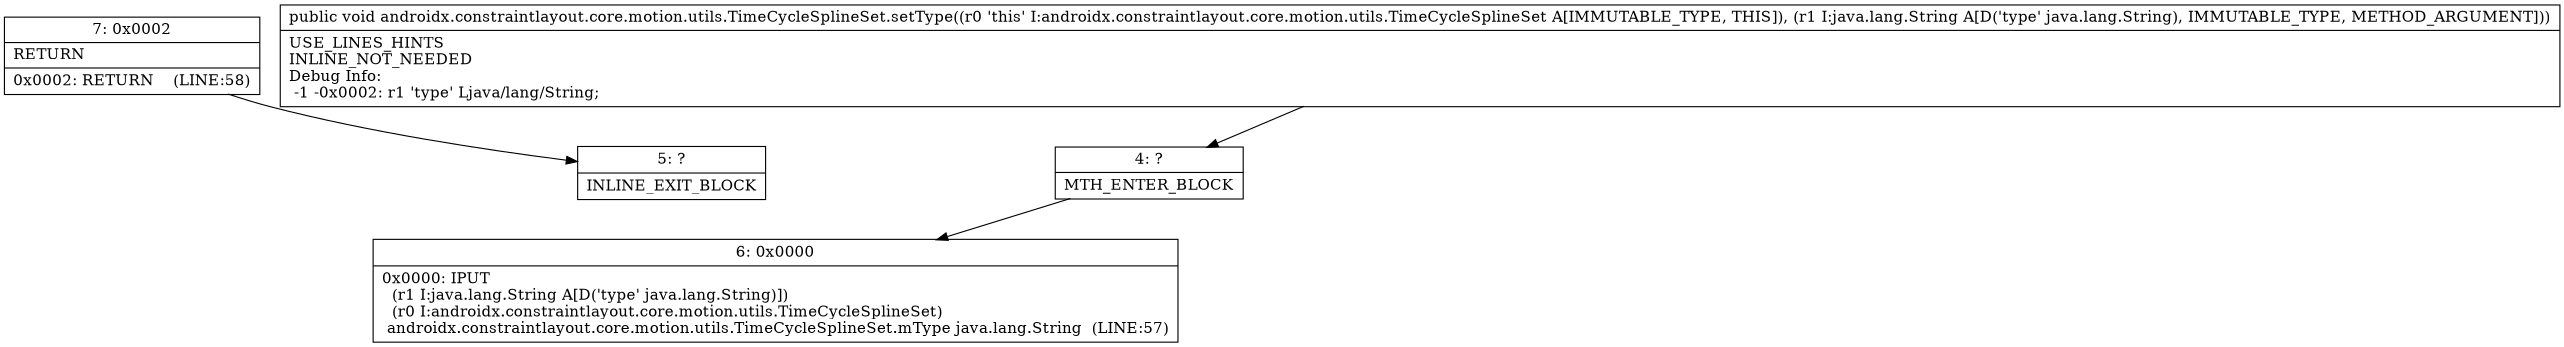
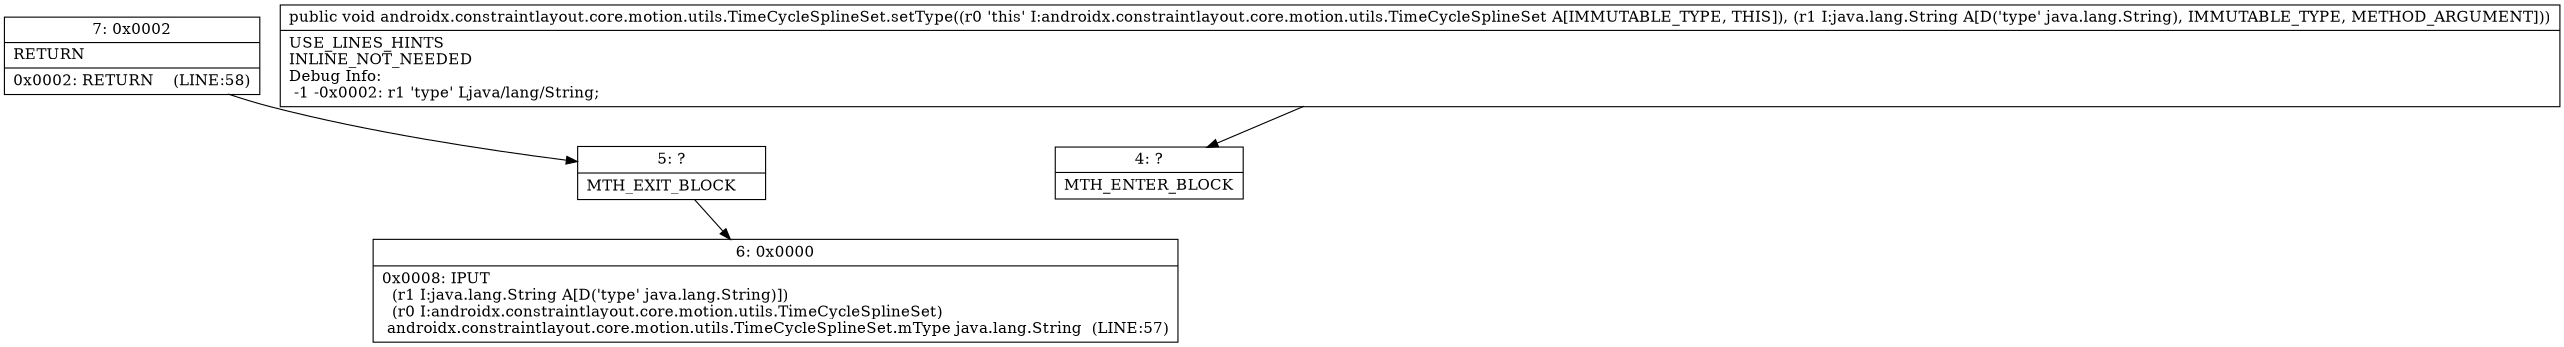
(672, 186) -> (662, 186)
(1009, 217) -> (708, 215)
(441, 279) -> (441, 279)
